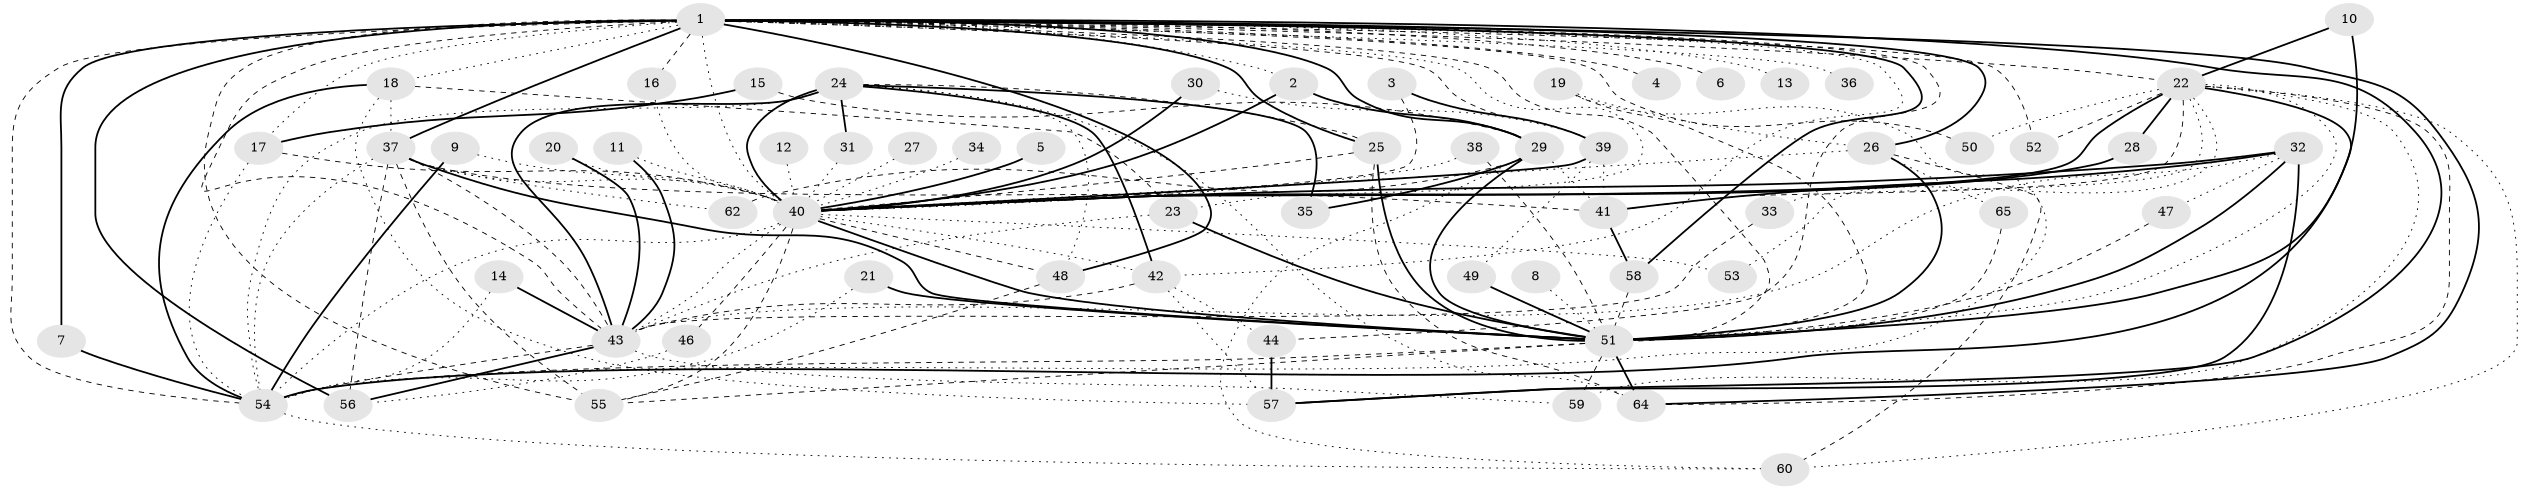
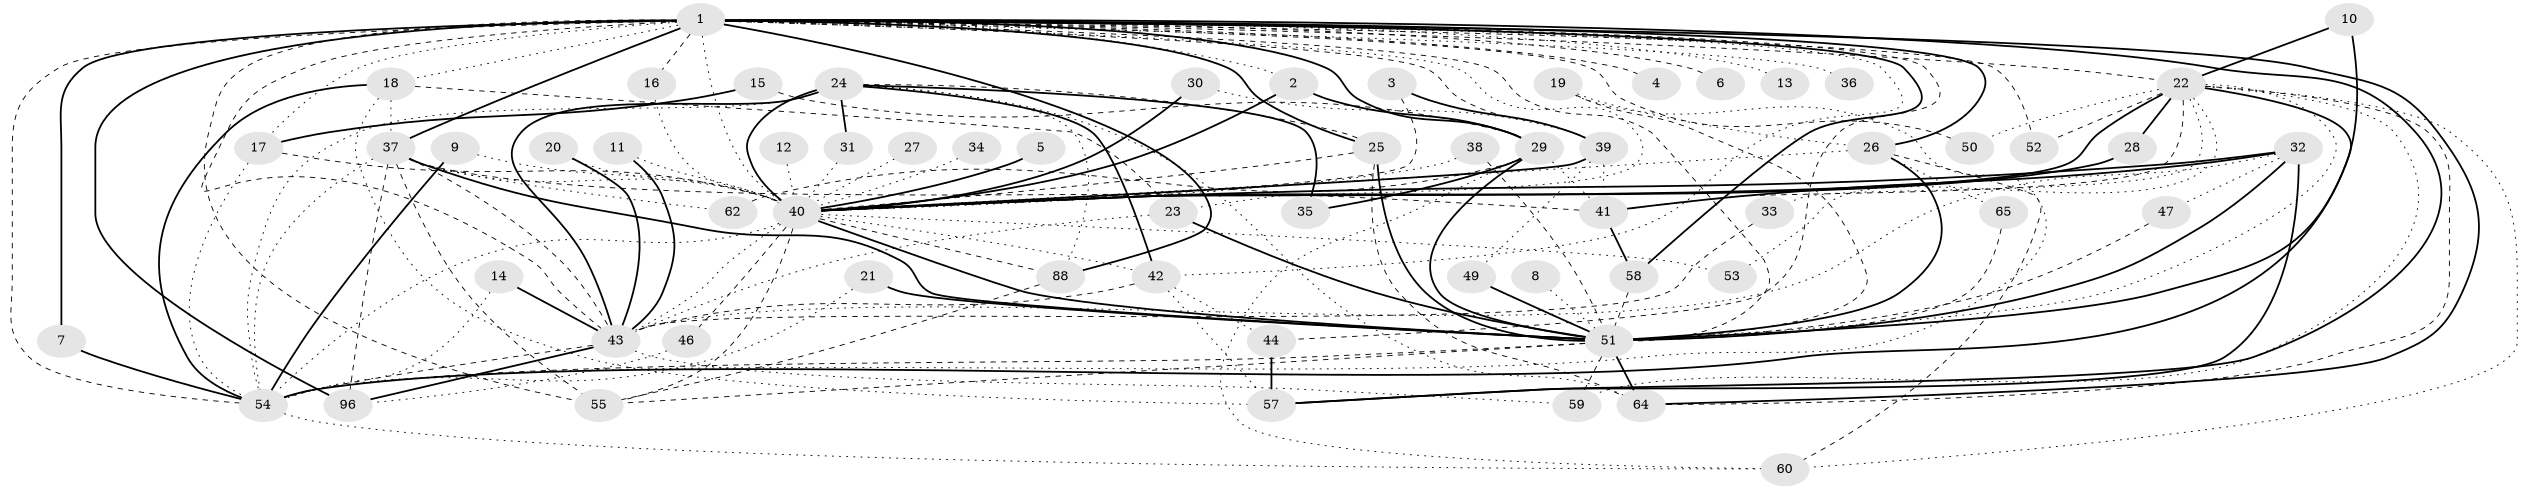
(1061, 277) -> (1061, 277)
(348, 405) -> (348, 405)
